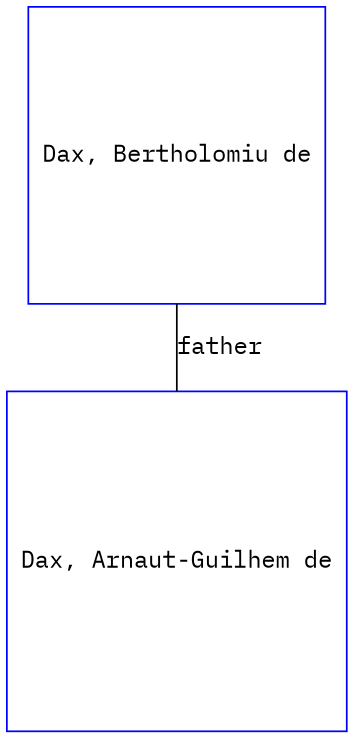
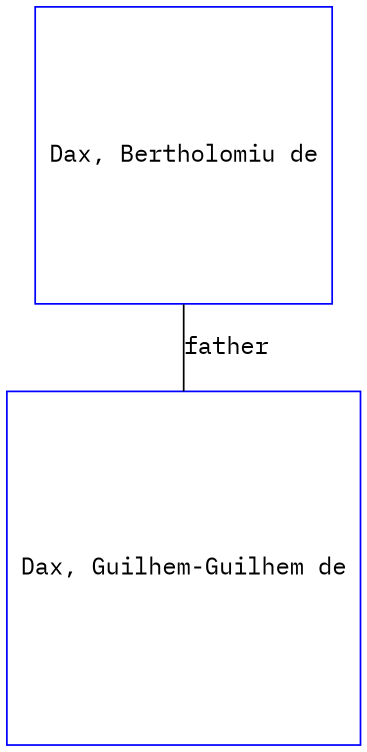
(177, 561) -> (184, 568)
